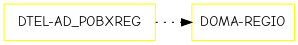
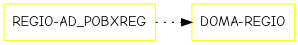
(80, 22) -> (80, 22)
